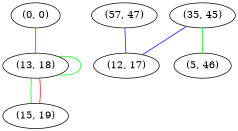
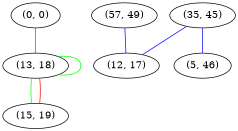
(124, 15) -> (124, 15)
(203, 41) -> (203, 41)
